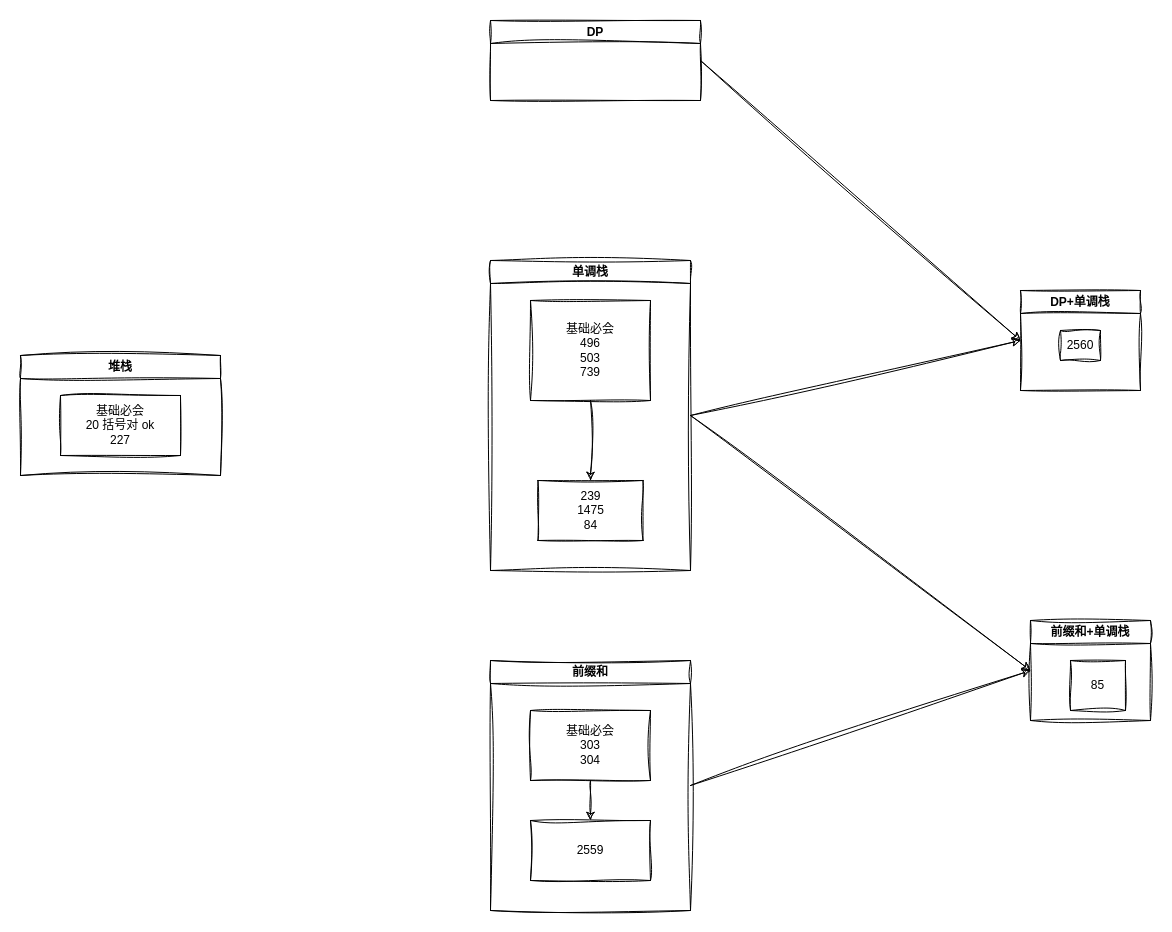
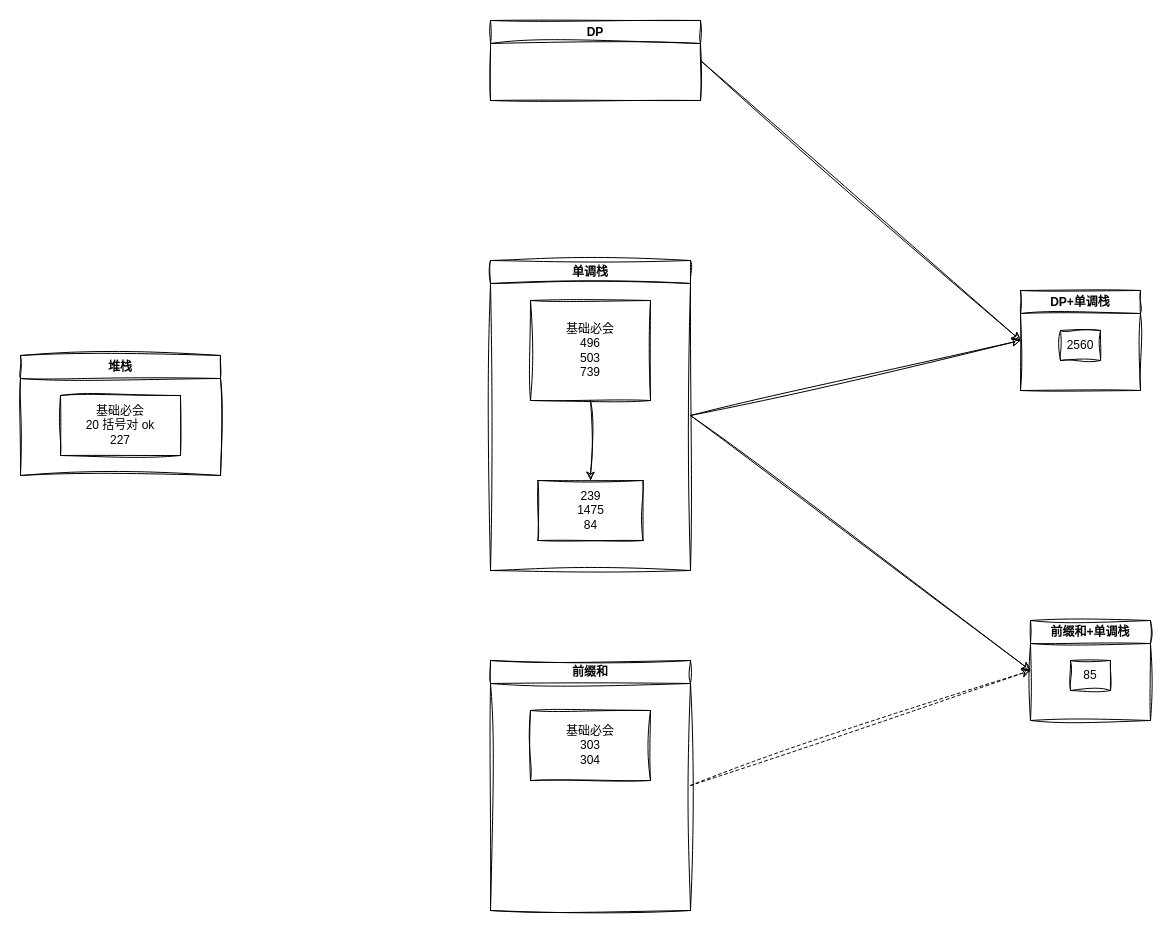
(1098, 686) -> (1091, 676)
(856, 730) -> (856, 730)
(591, 798) -> none
(591, 851) -> none
